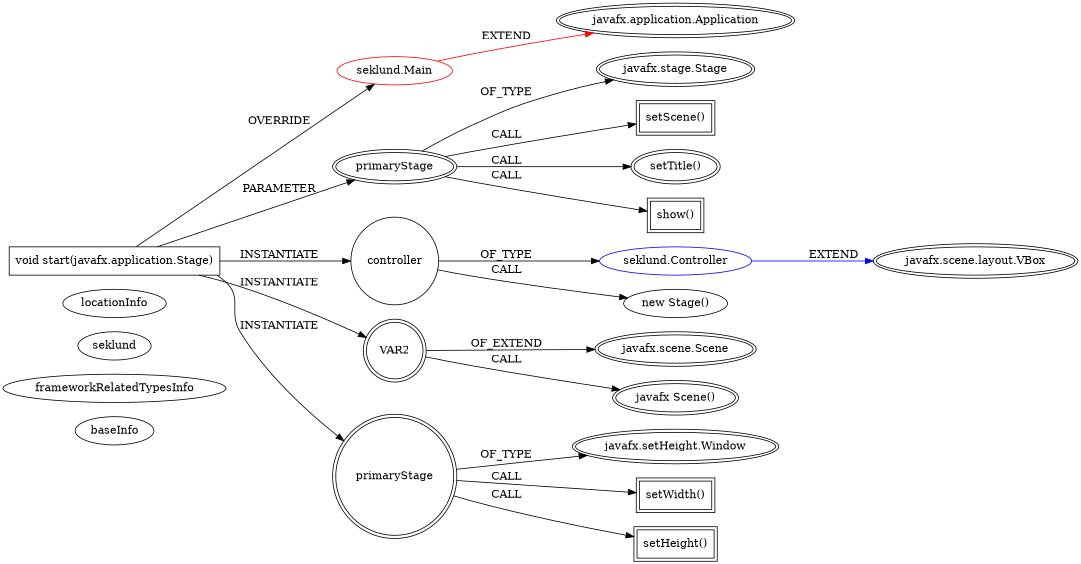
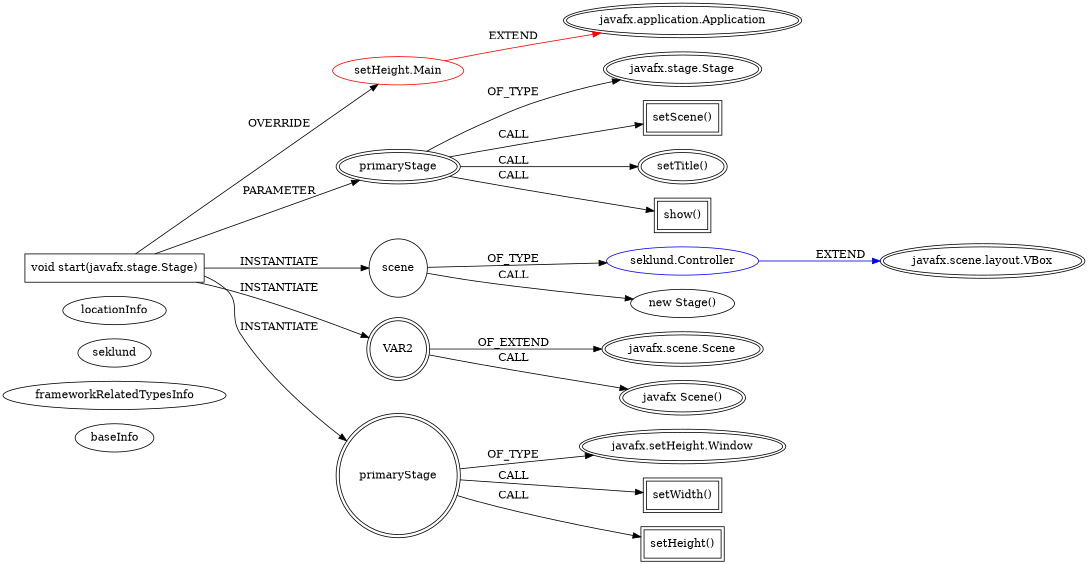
(395, 71) -> (398, 71)
(115, 261) -> (115, 268)
(395, 261) -> (398, 268)
